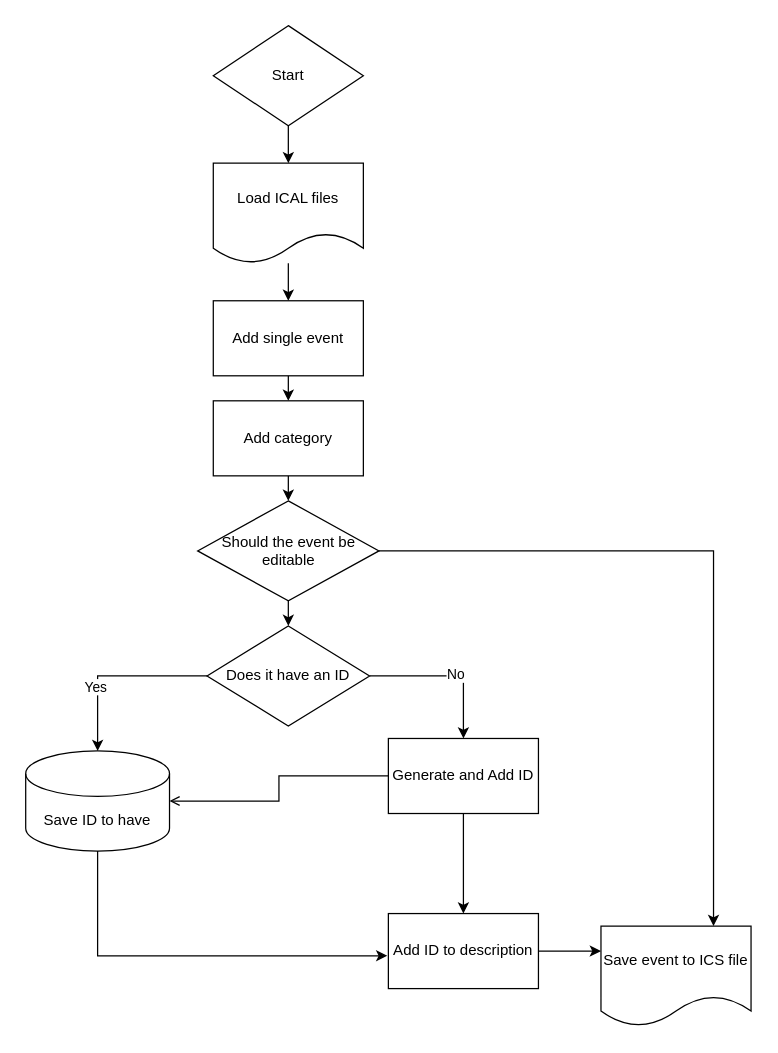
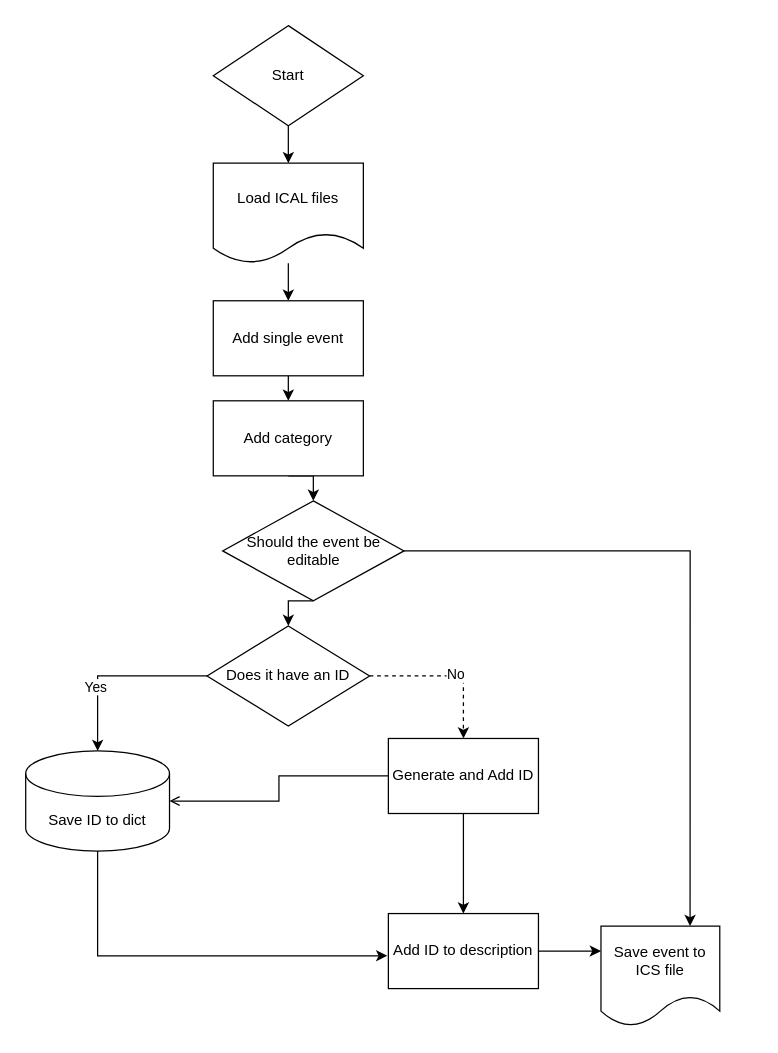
(288, 551) -> (313, 551)
(409, 676) -> (409, 676)
(98, 821) -> (98, 821)
(676, 976) -> (660, 976)
